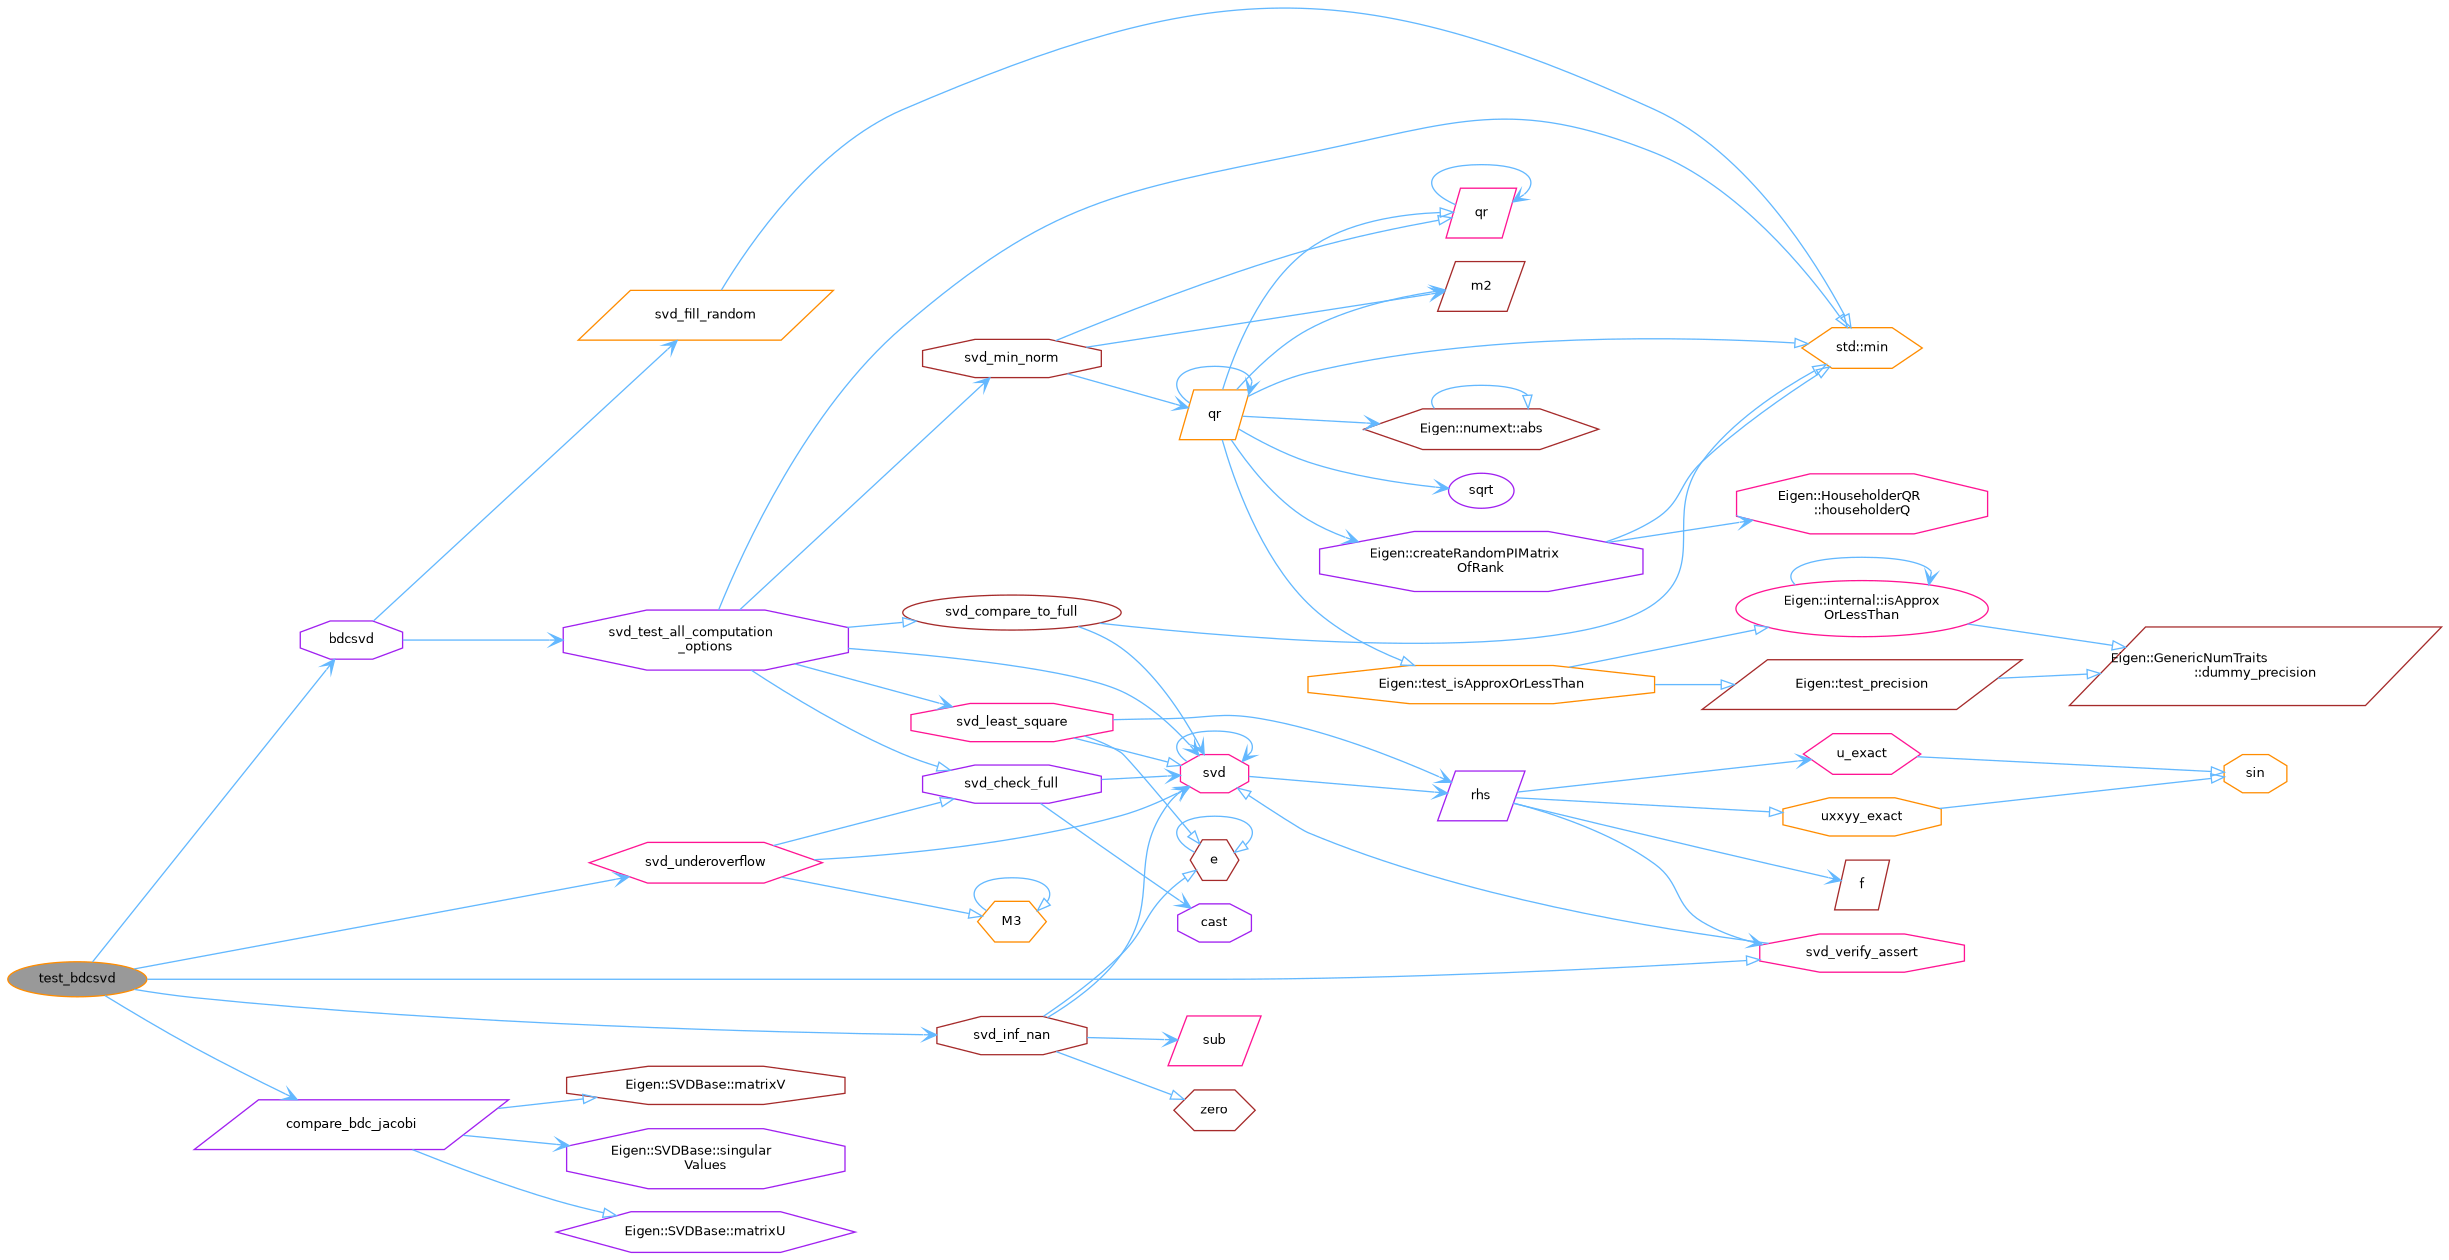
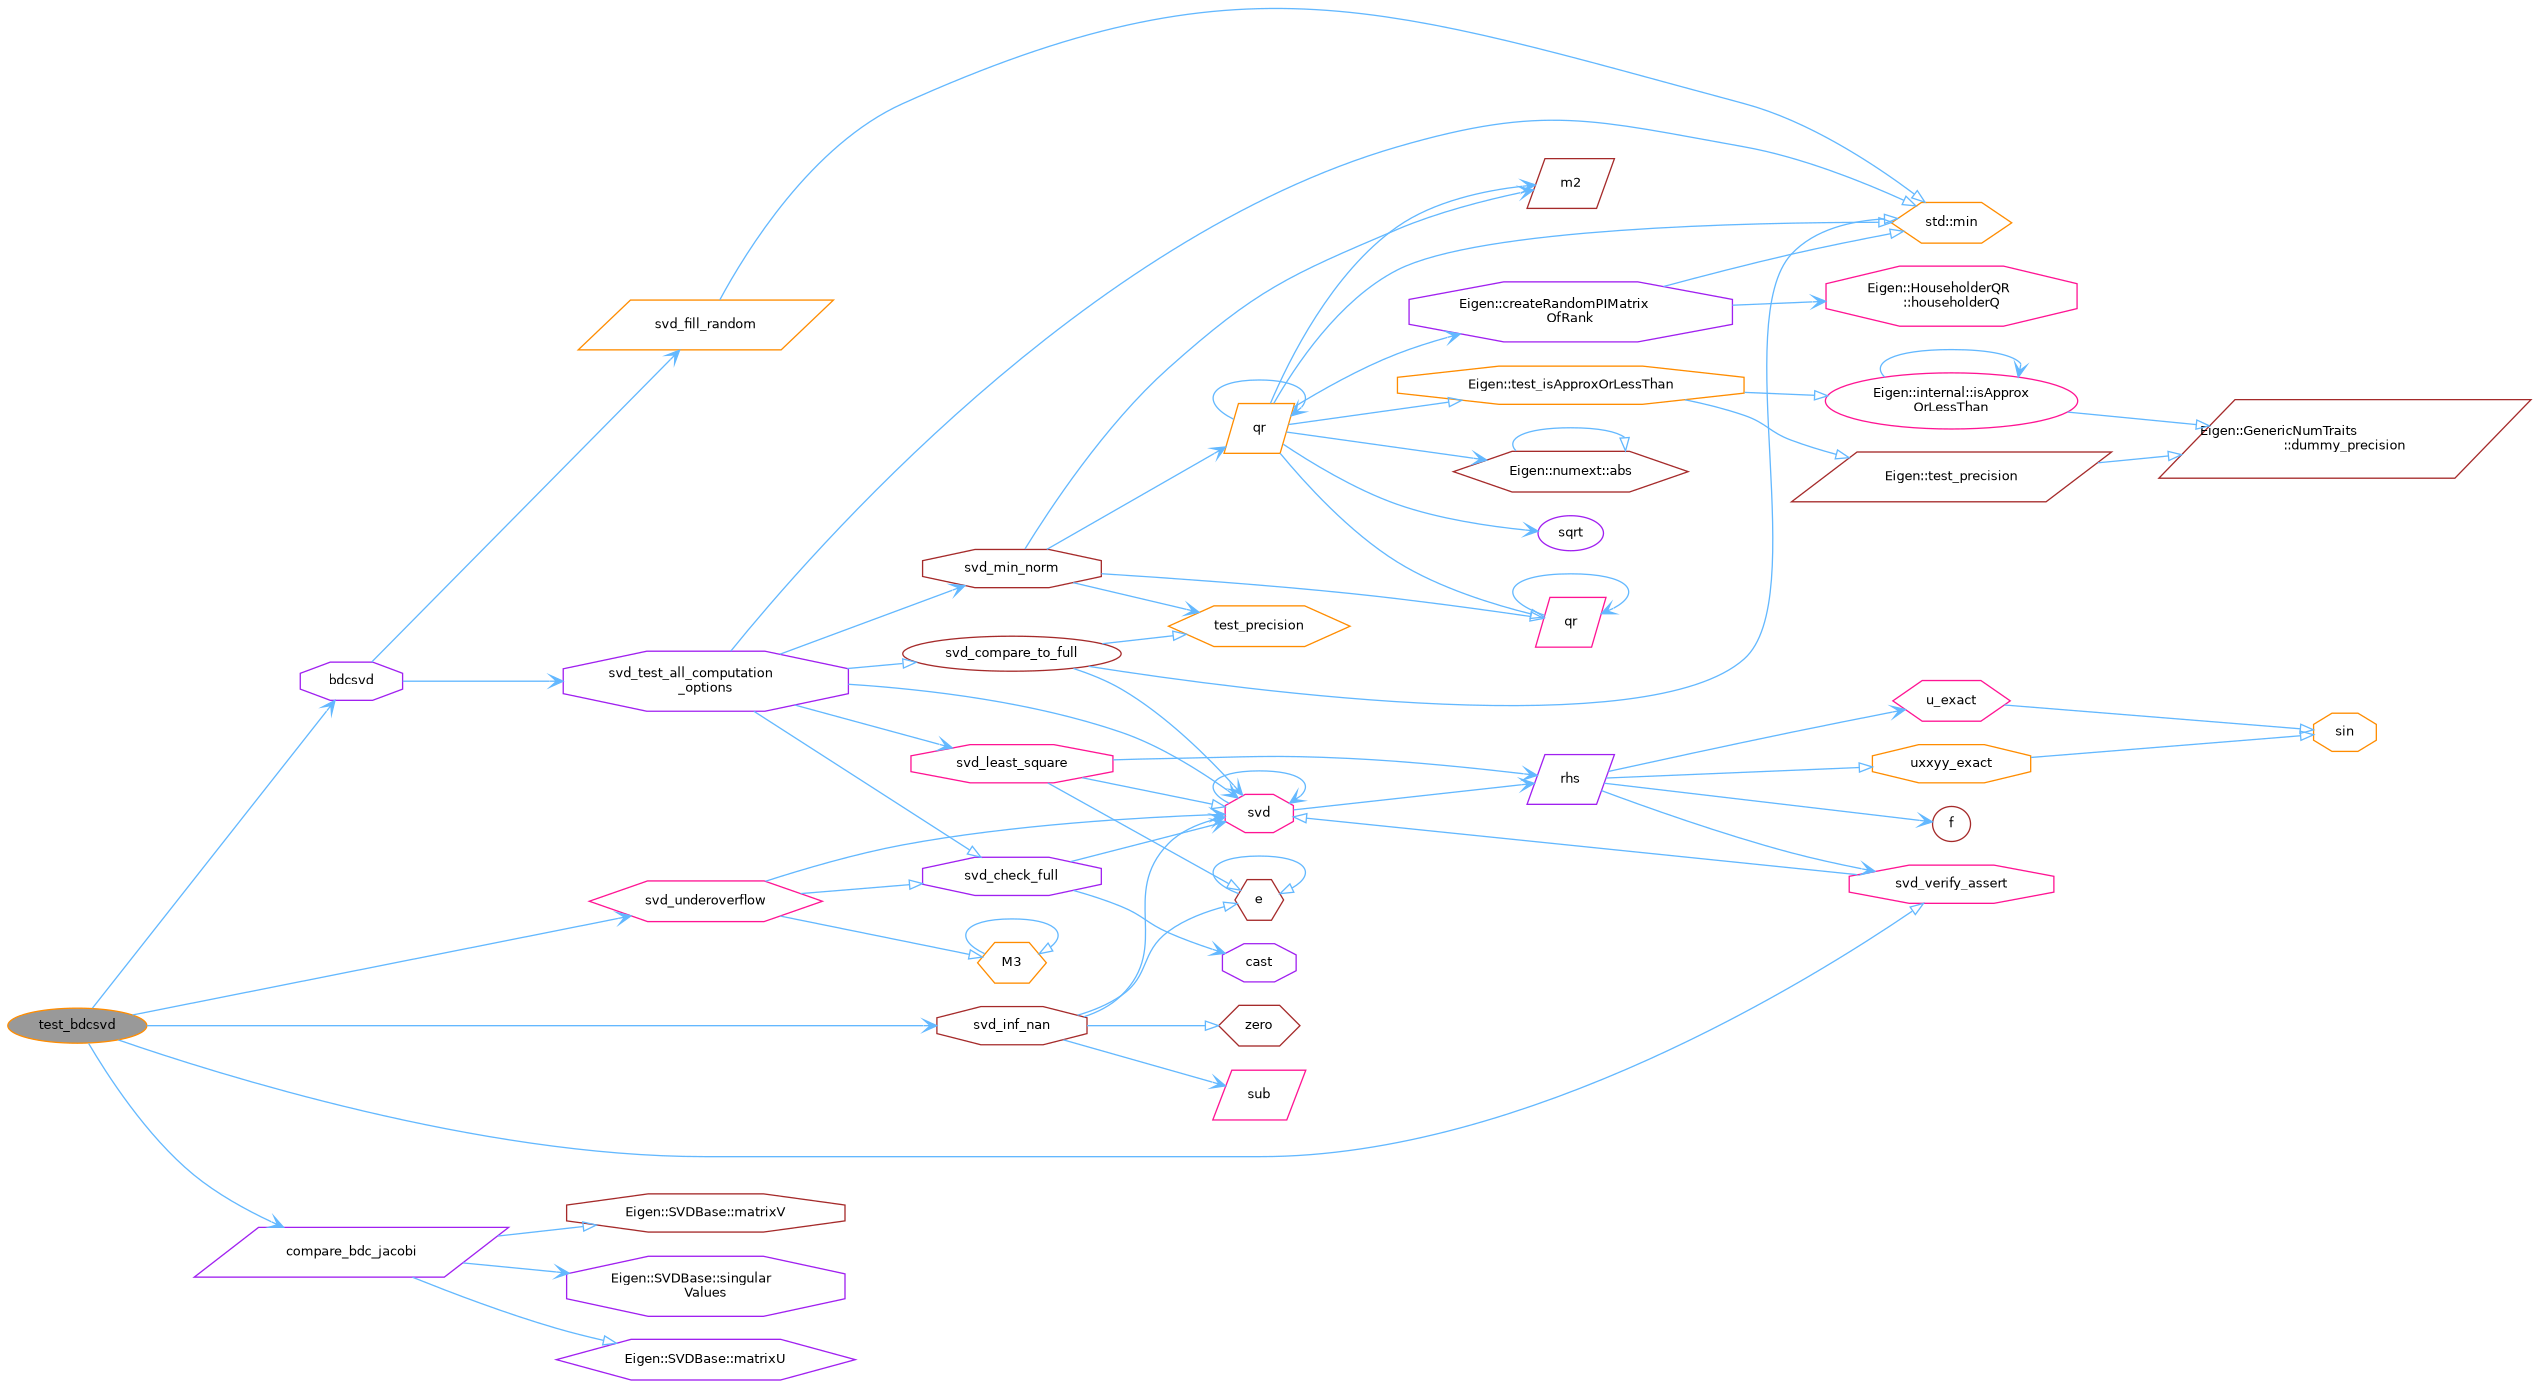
none -> (1259, 626)
(1862, 885) -> (1951, 824)
